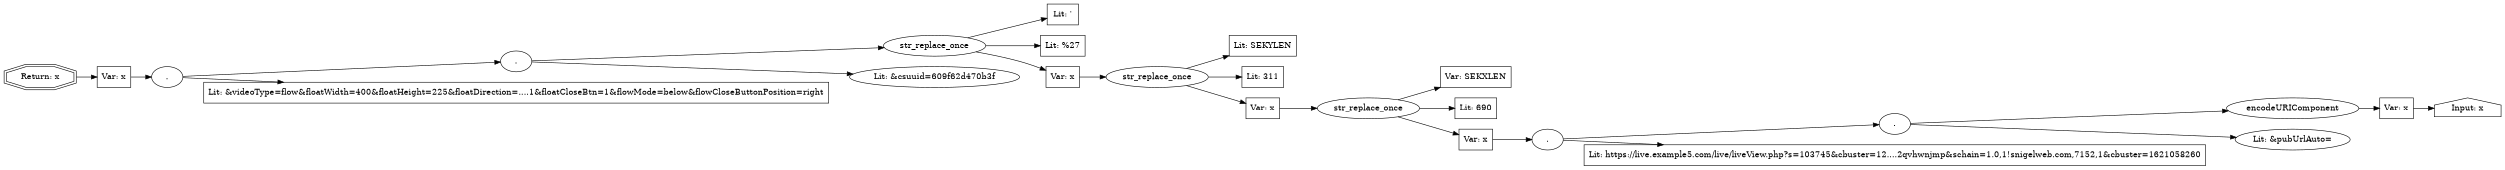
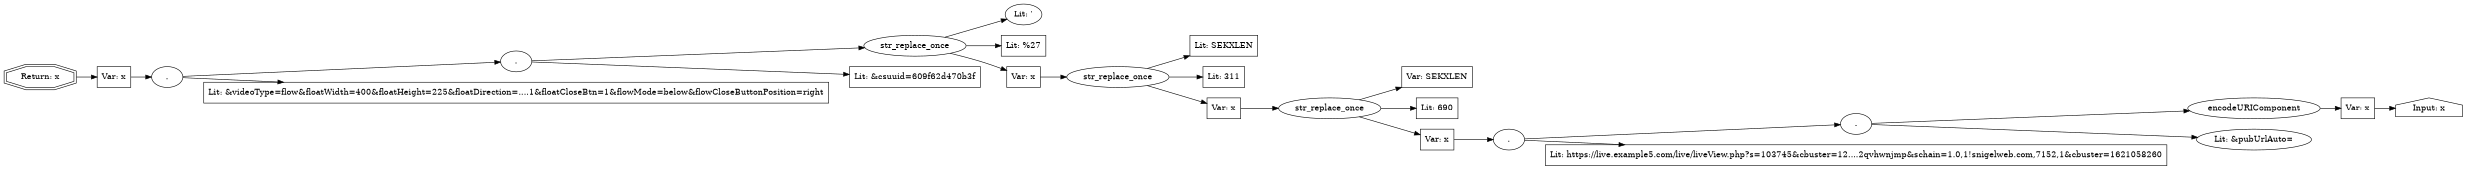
(1063, 14) -> (1024, 14)
(1263, 46) -> (1224, 46)
(935, 77) -> (915, 77)
